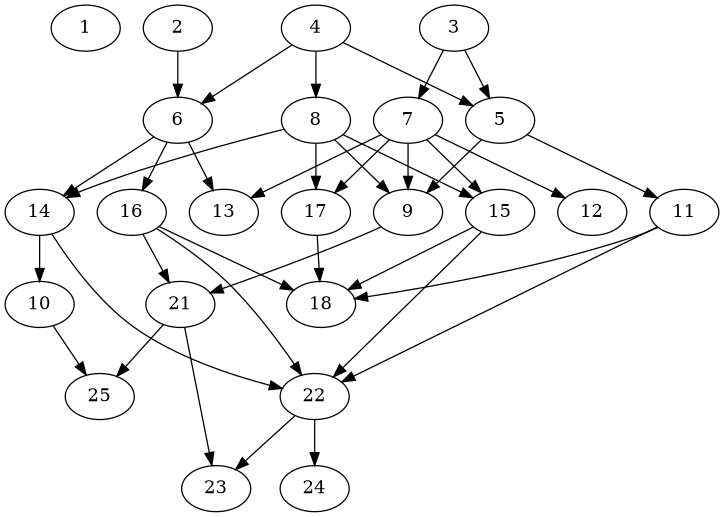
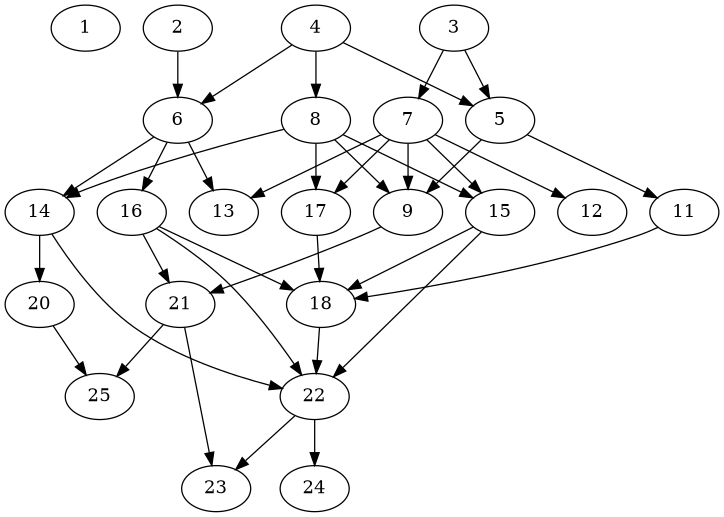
(505, 302) -> (318, 344)
(40, 304) -> (40, 304)
